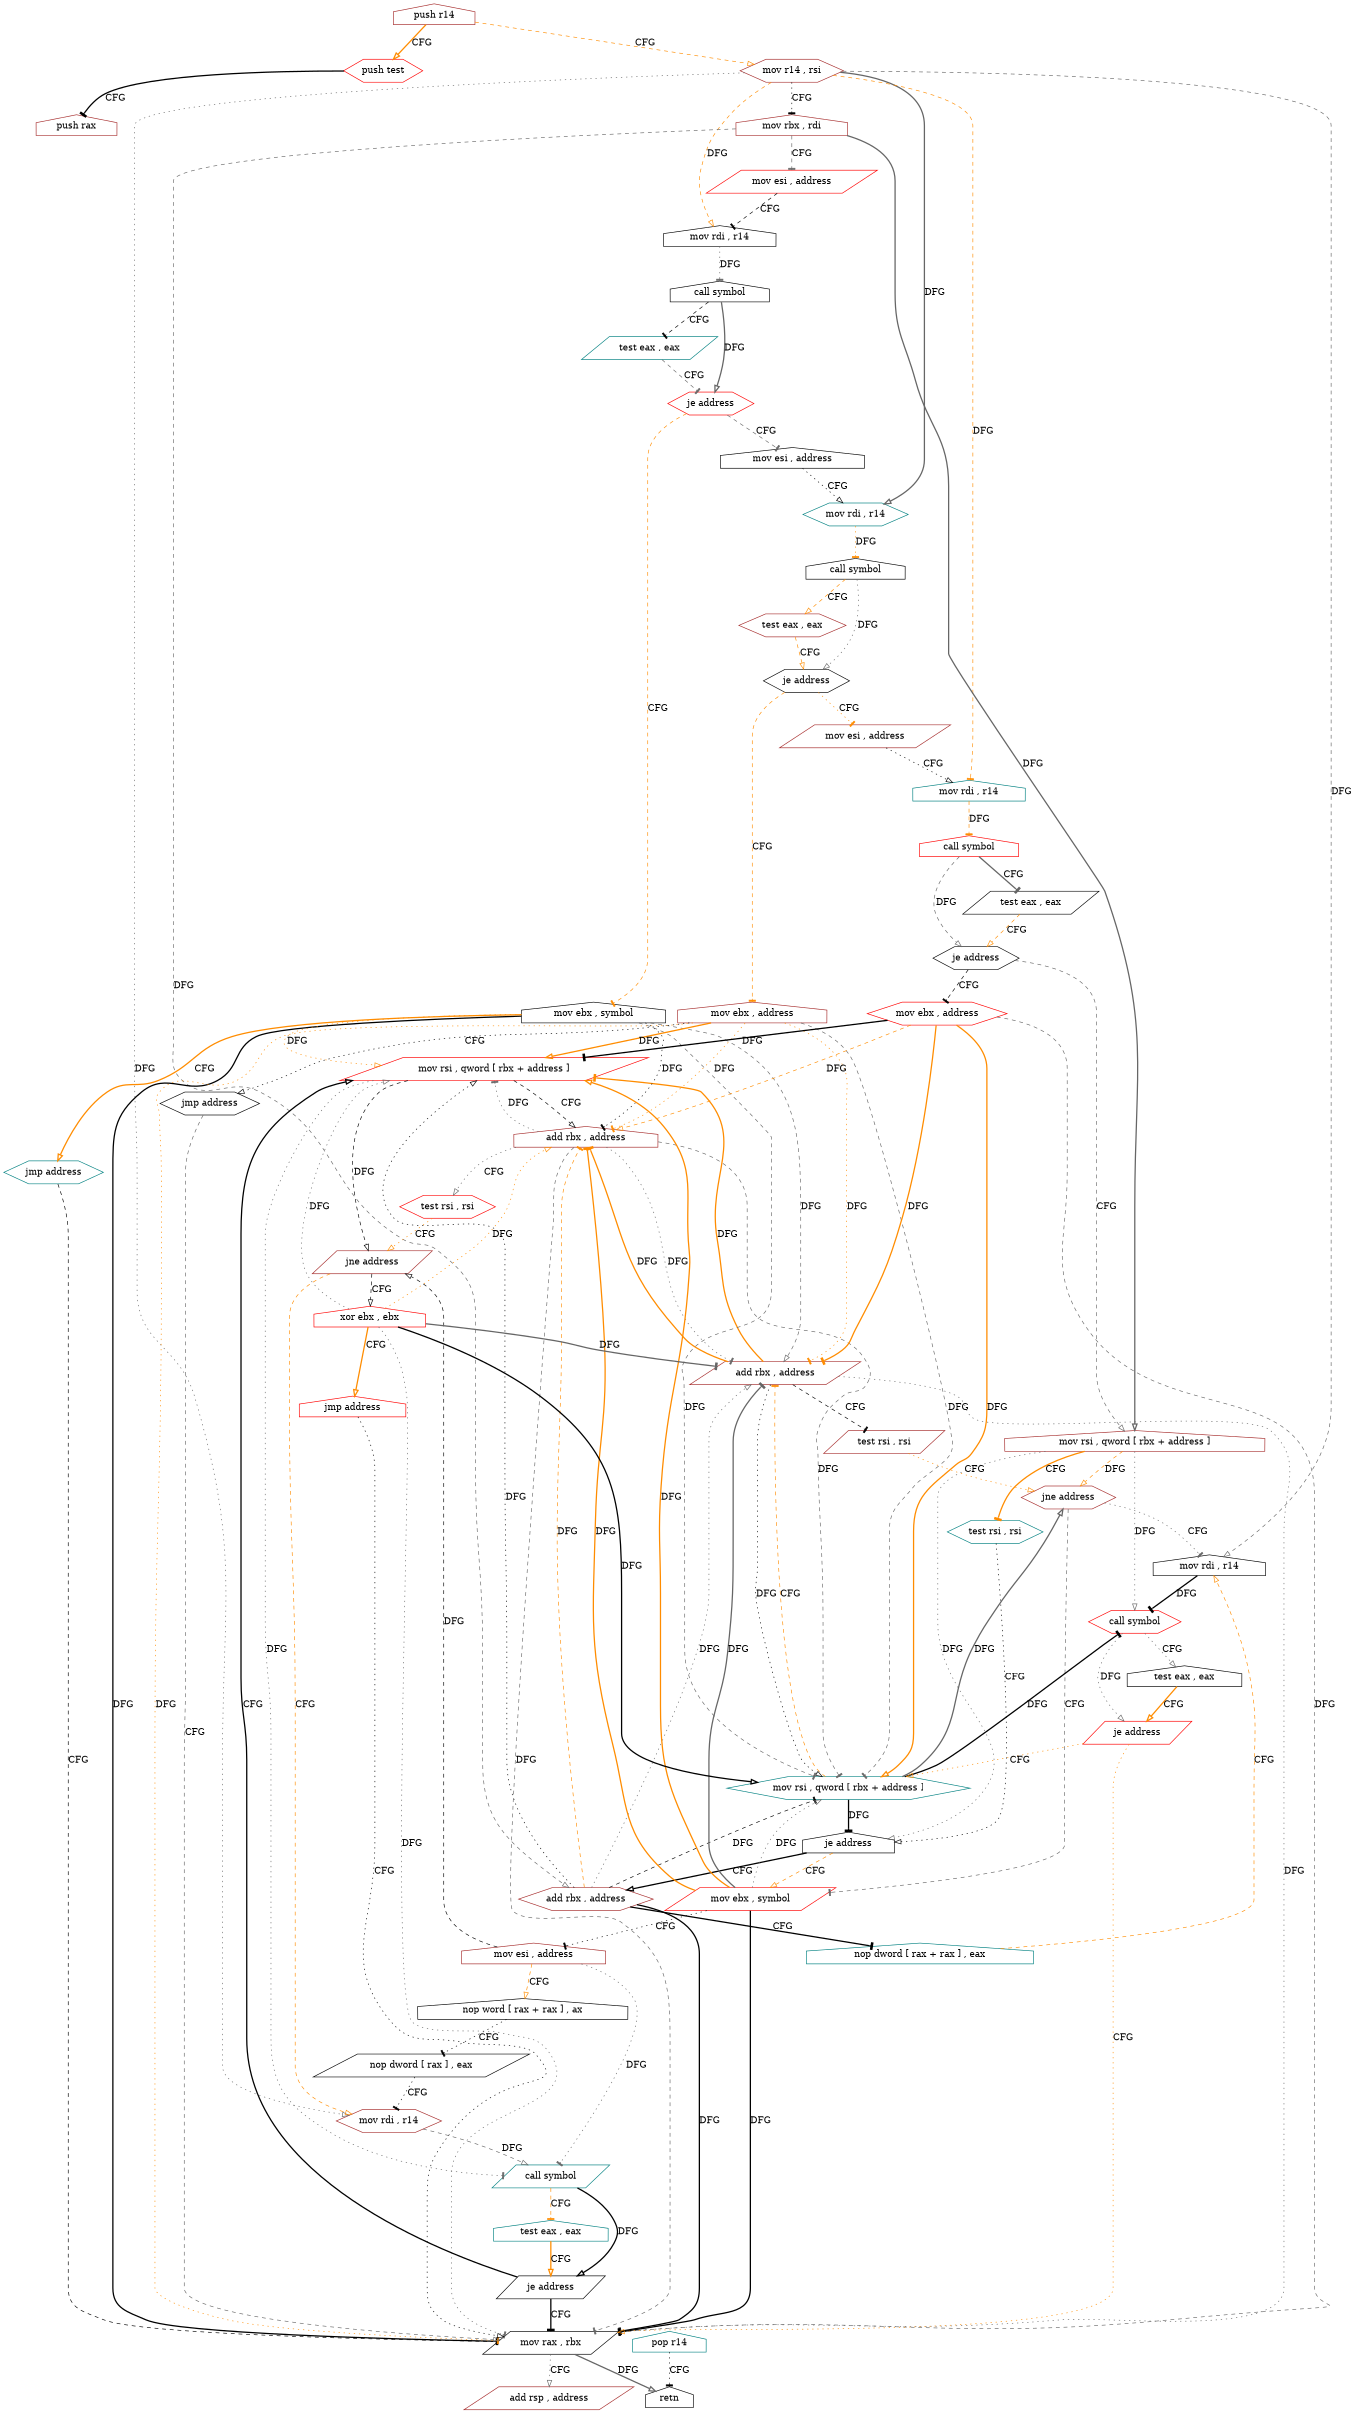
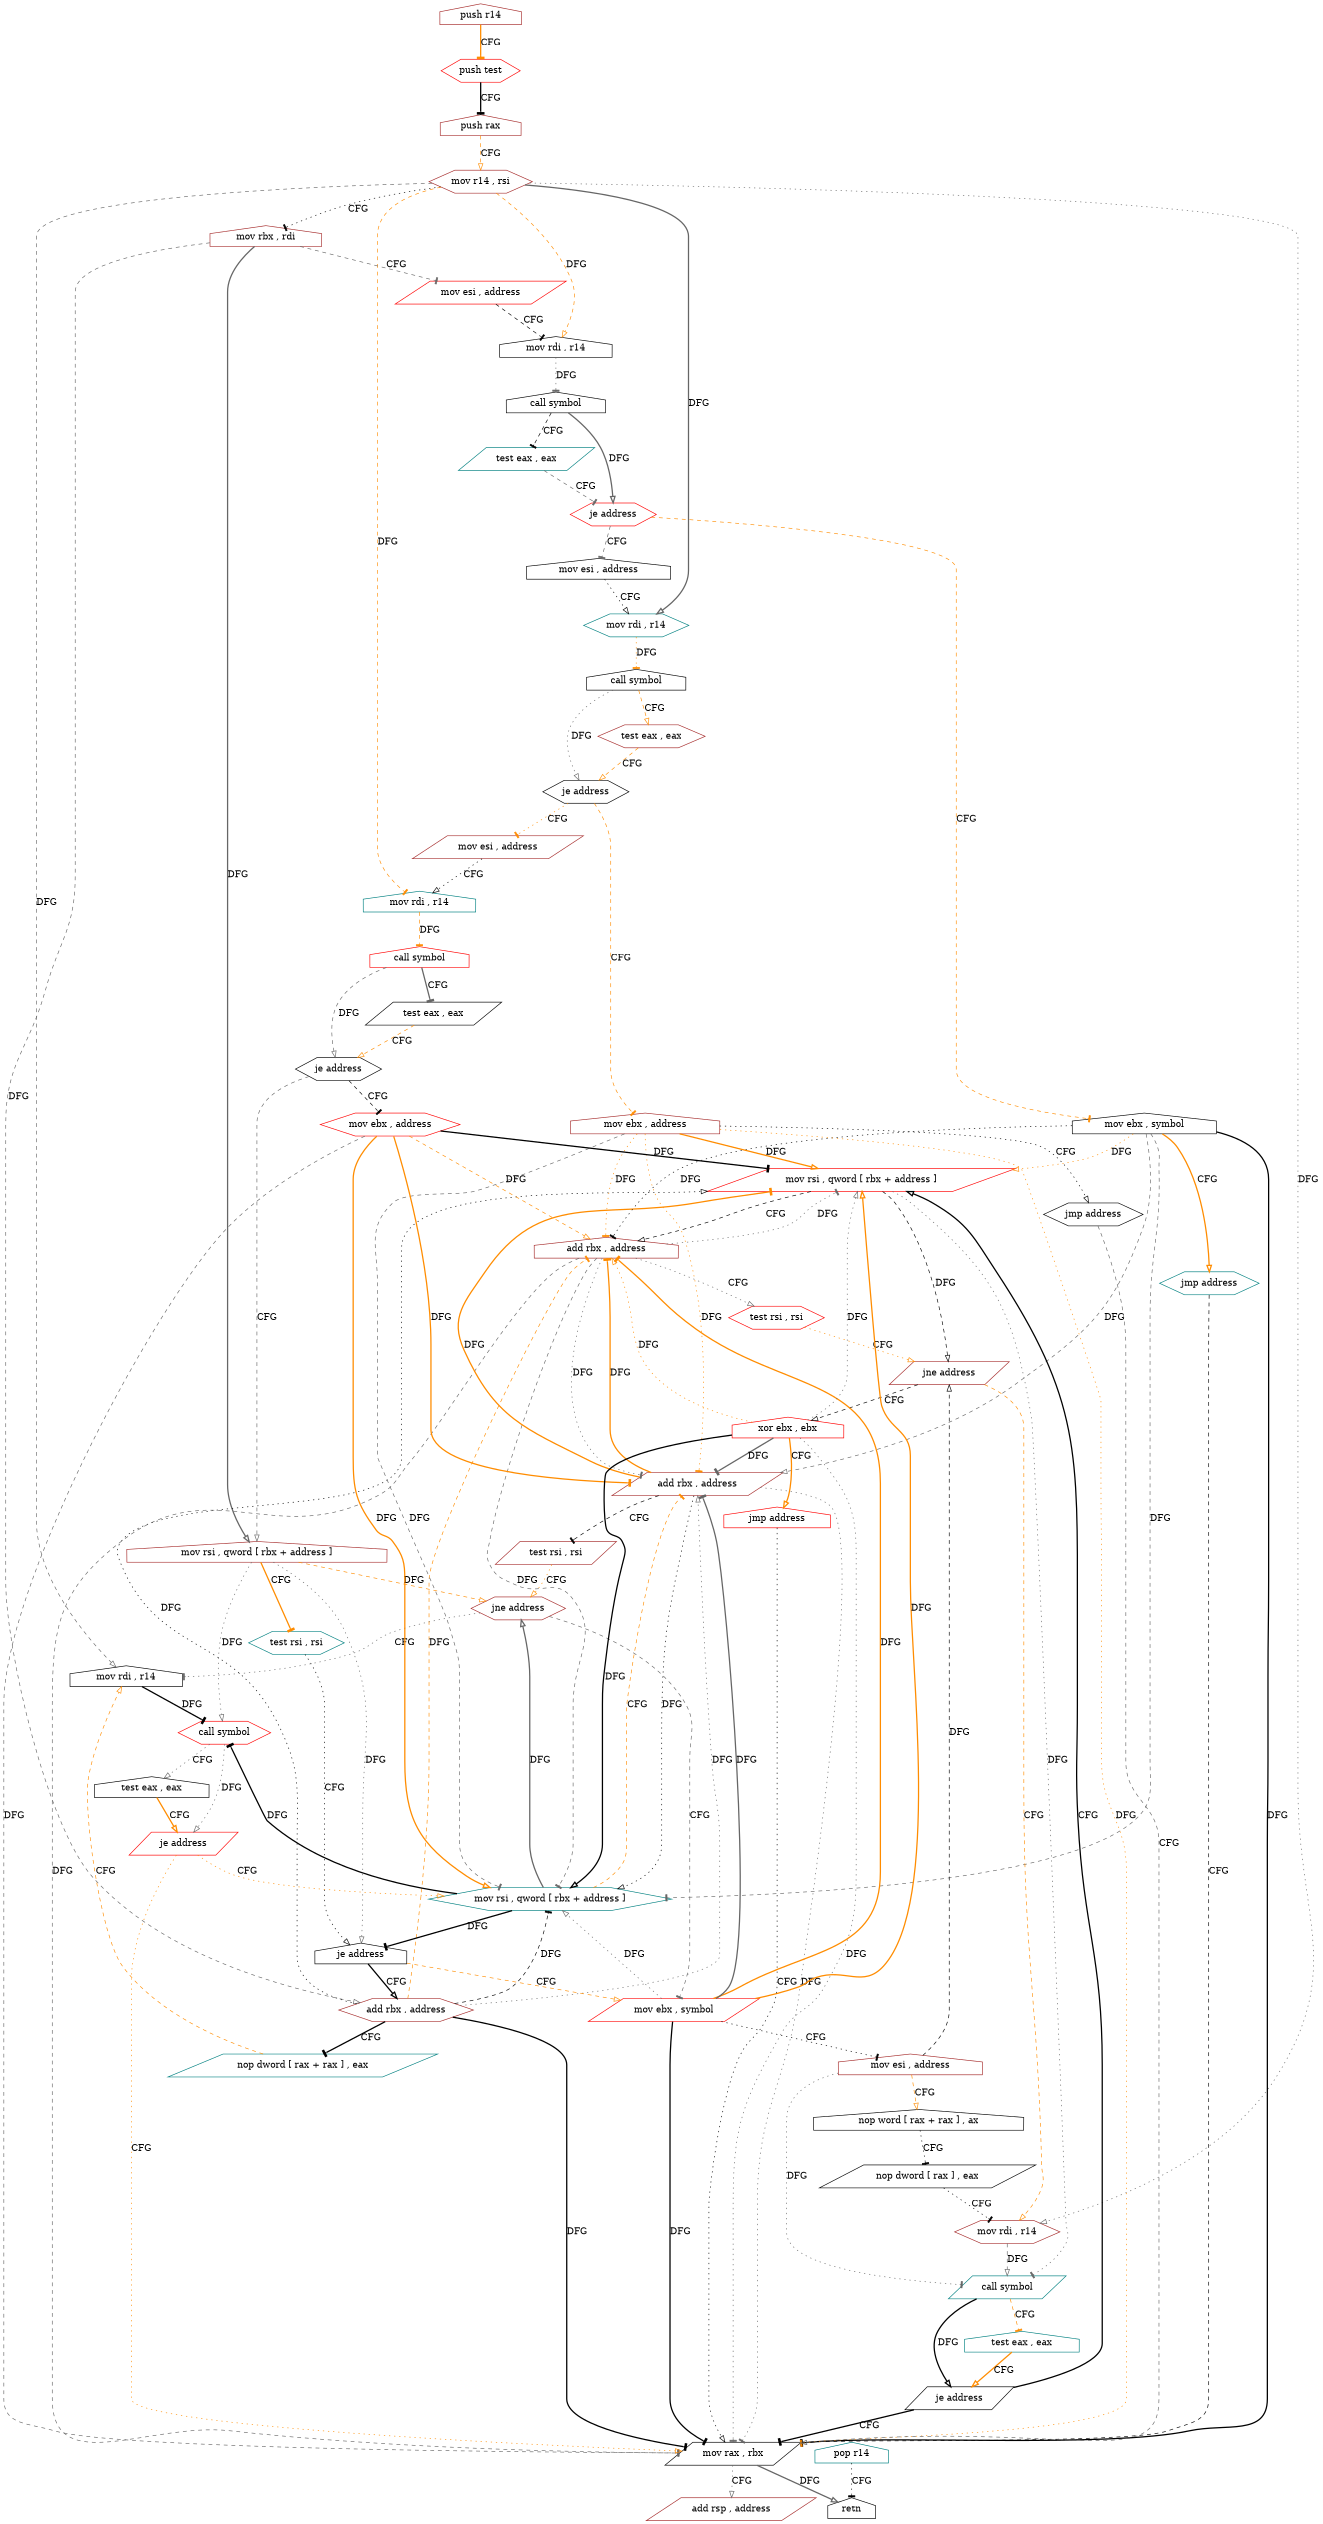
(412, 40) -> (481, 40)
(611, 43) -> (481, 150)
(920, 1955) -> (303, 2066)
